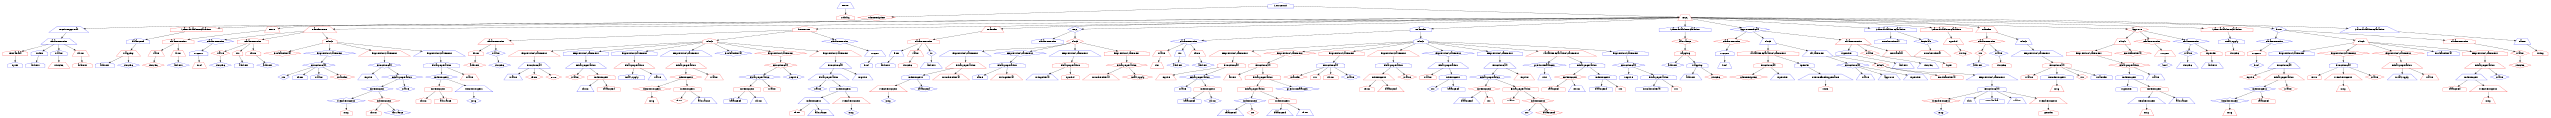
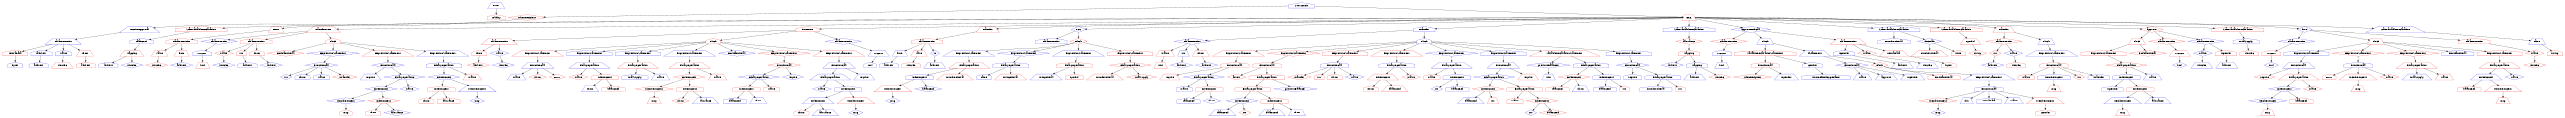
(39, 53) -> (42, 53)
(1233, 77) -> (1237, 77)
(1825, 77) -> (1826, 77)
(1825, 82) -> (1943, 47)
